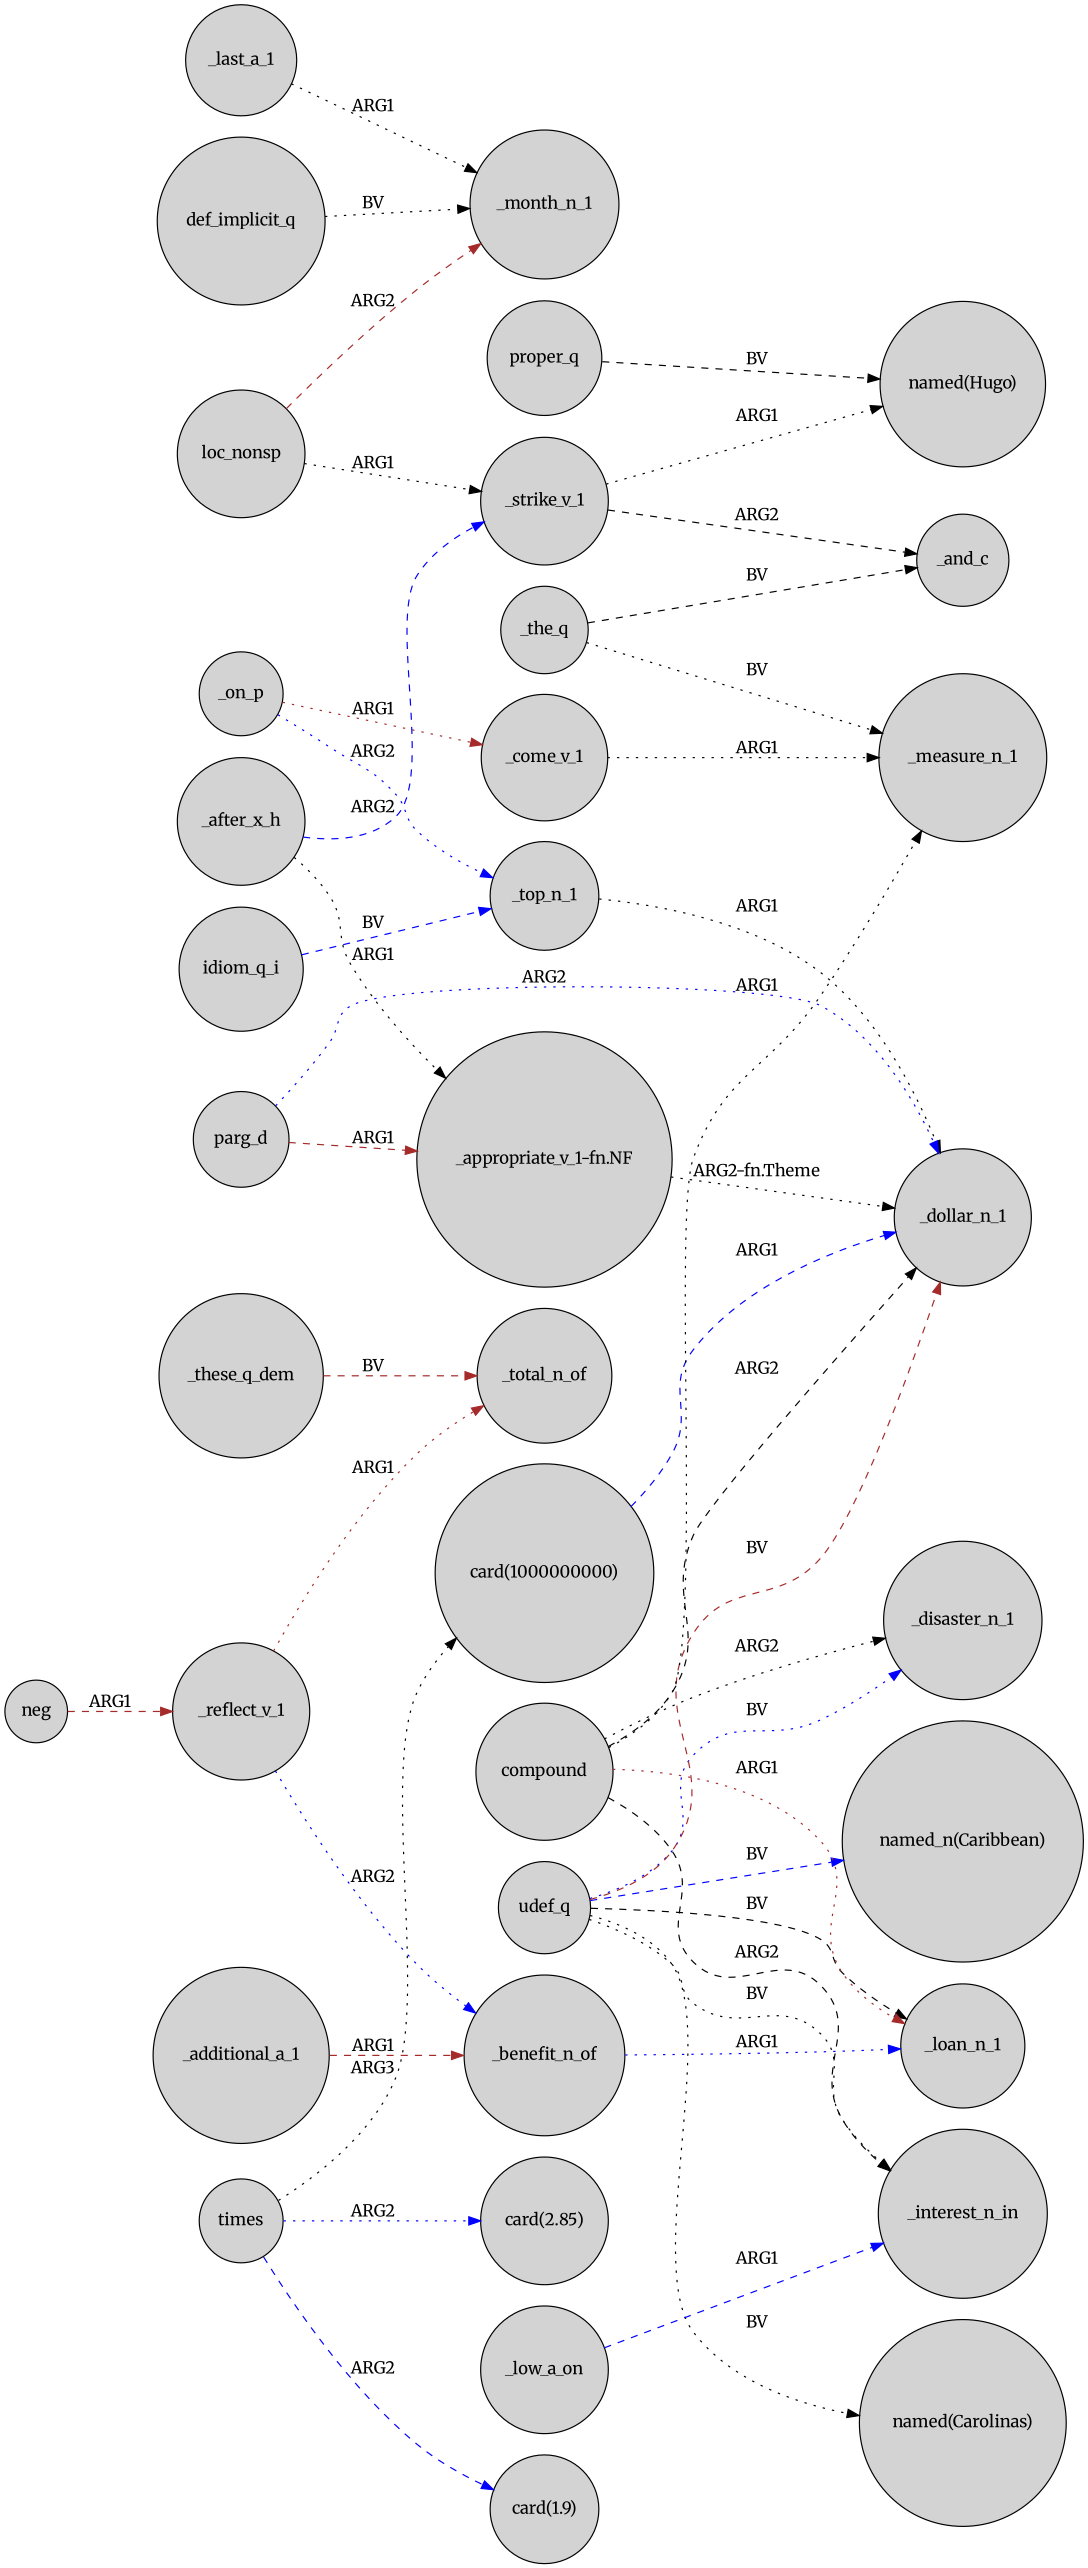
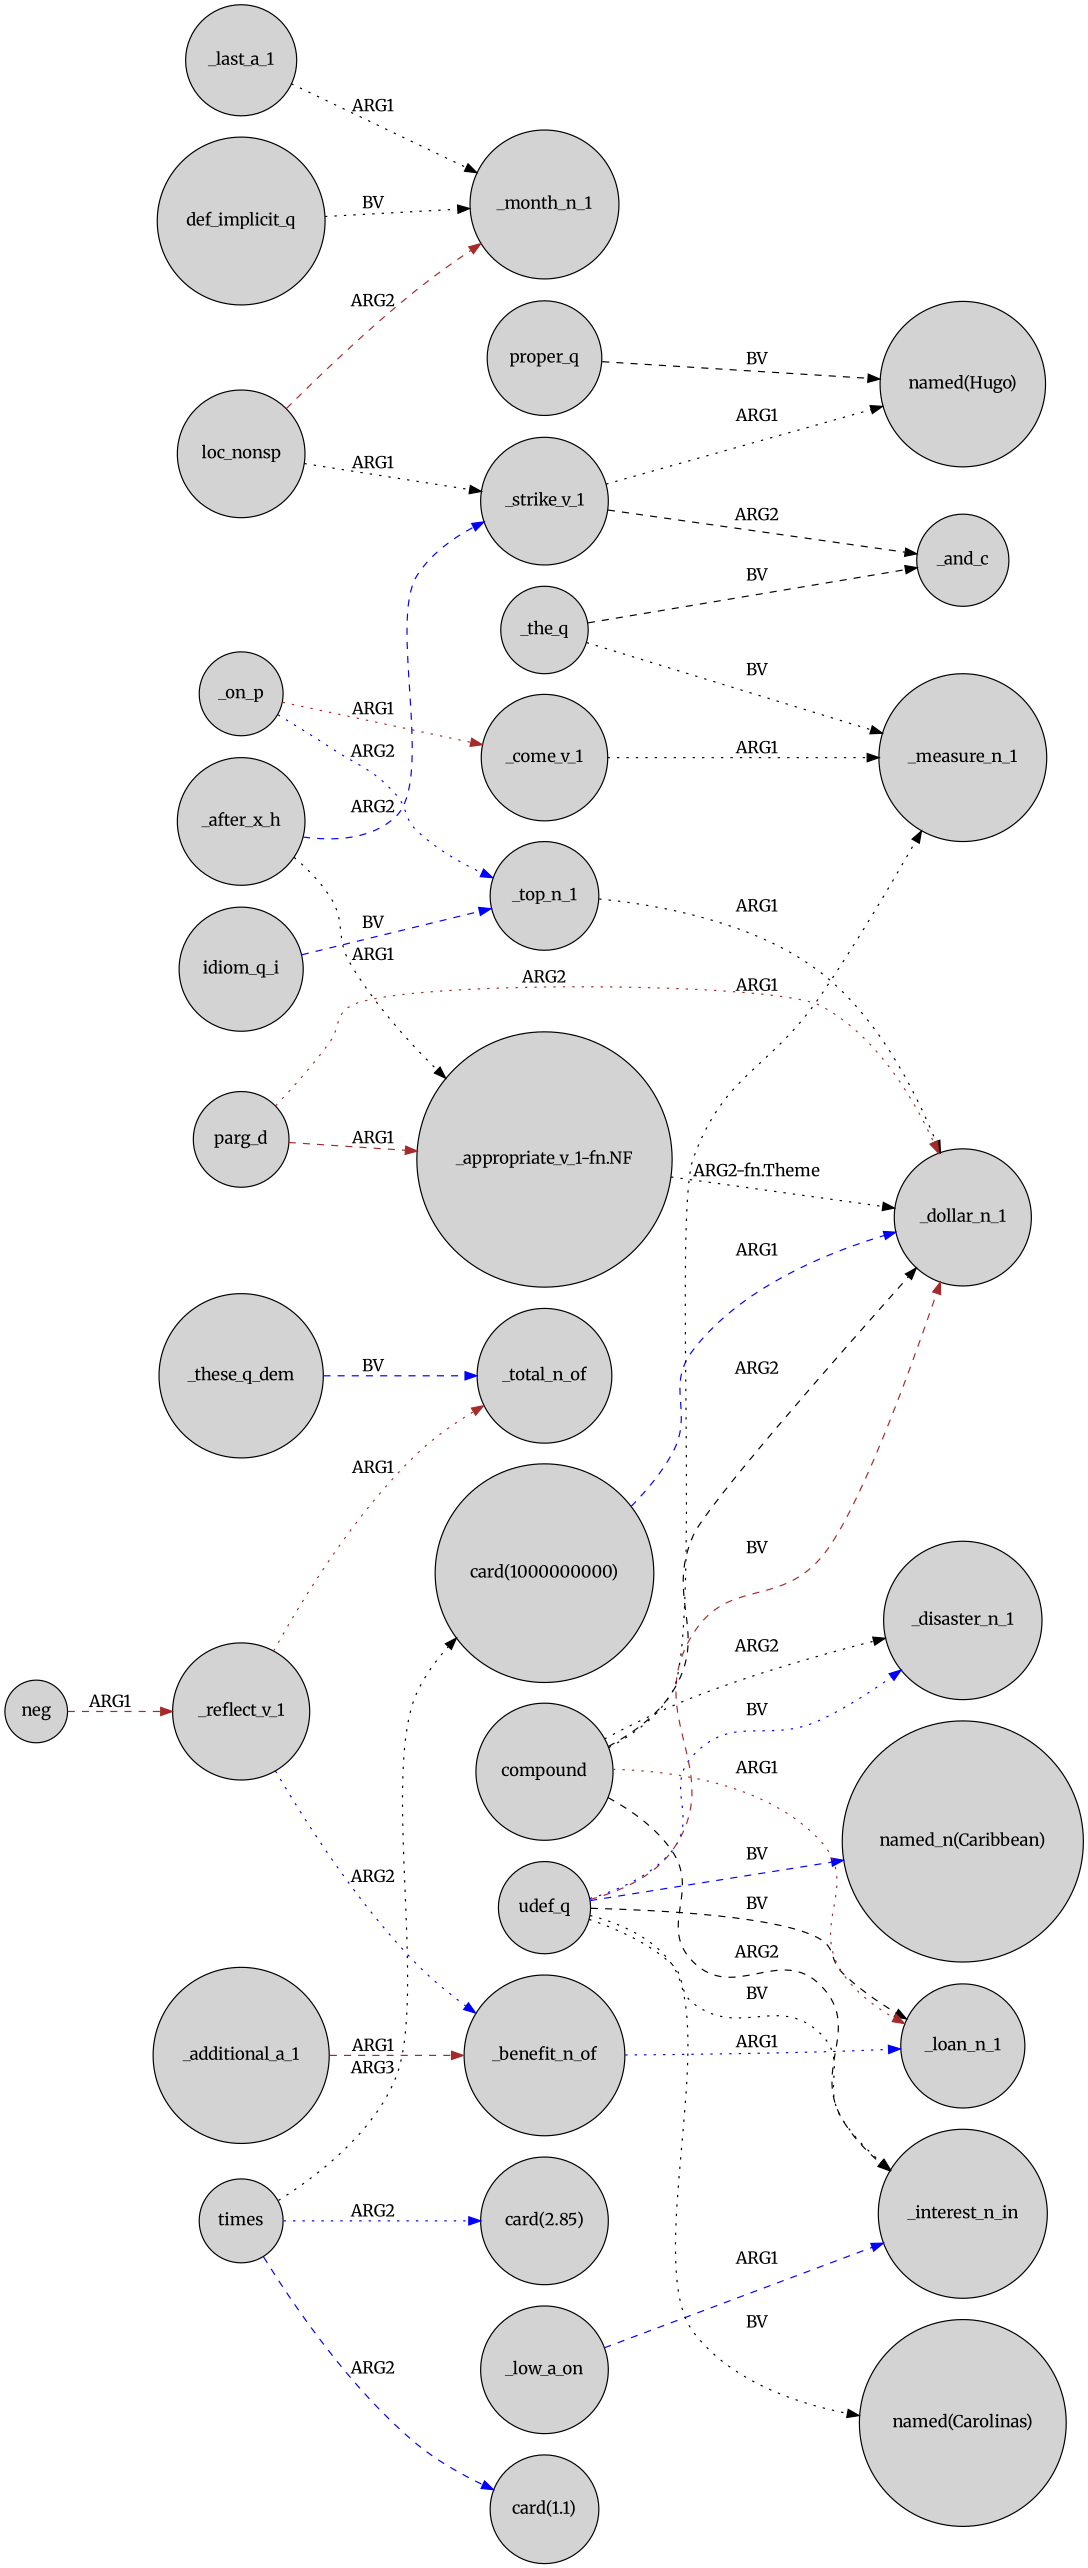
(612, 987) -> (612, 987)
(394, 1376) -> (394, 1376)
(544, 2509) -> (544, 2509)
